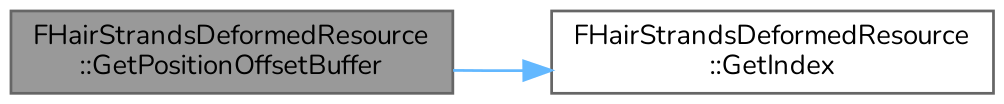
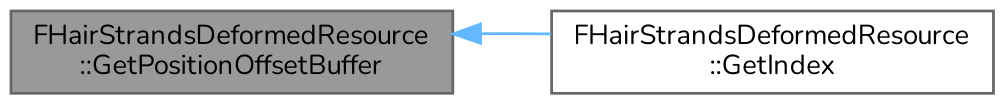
(488, 71) -> (516, 34)
